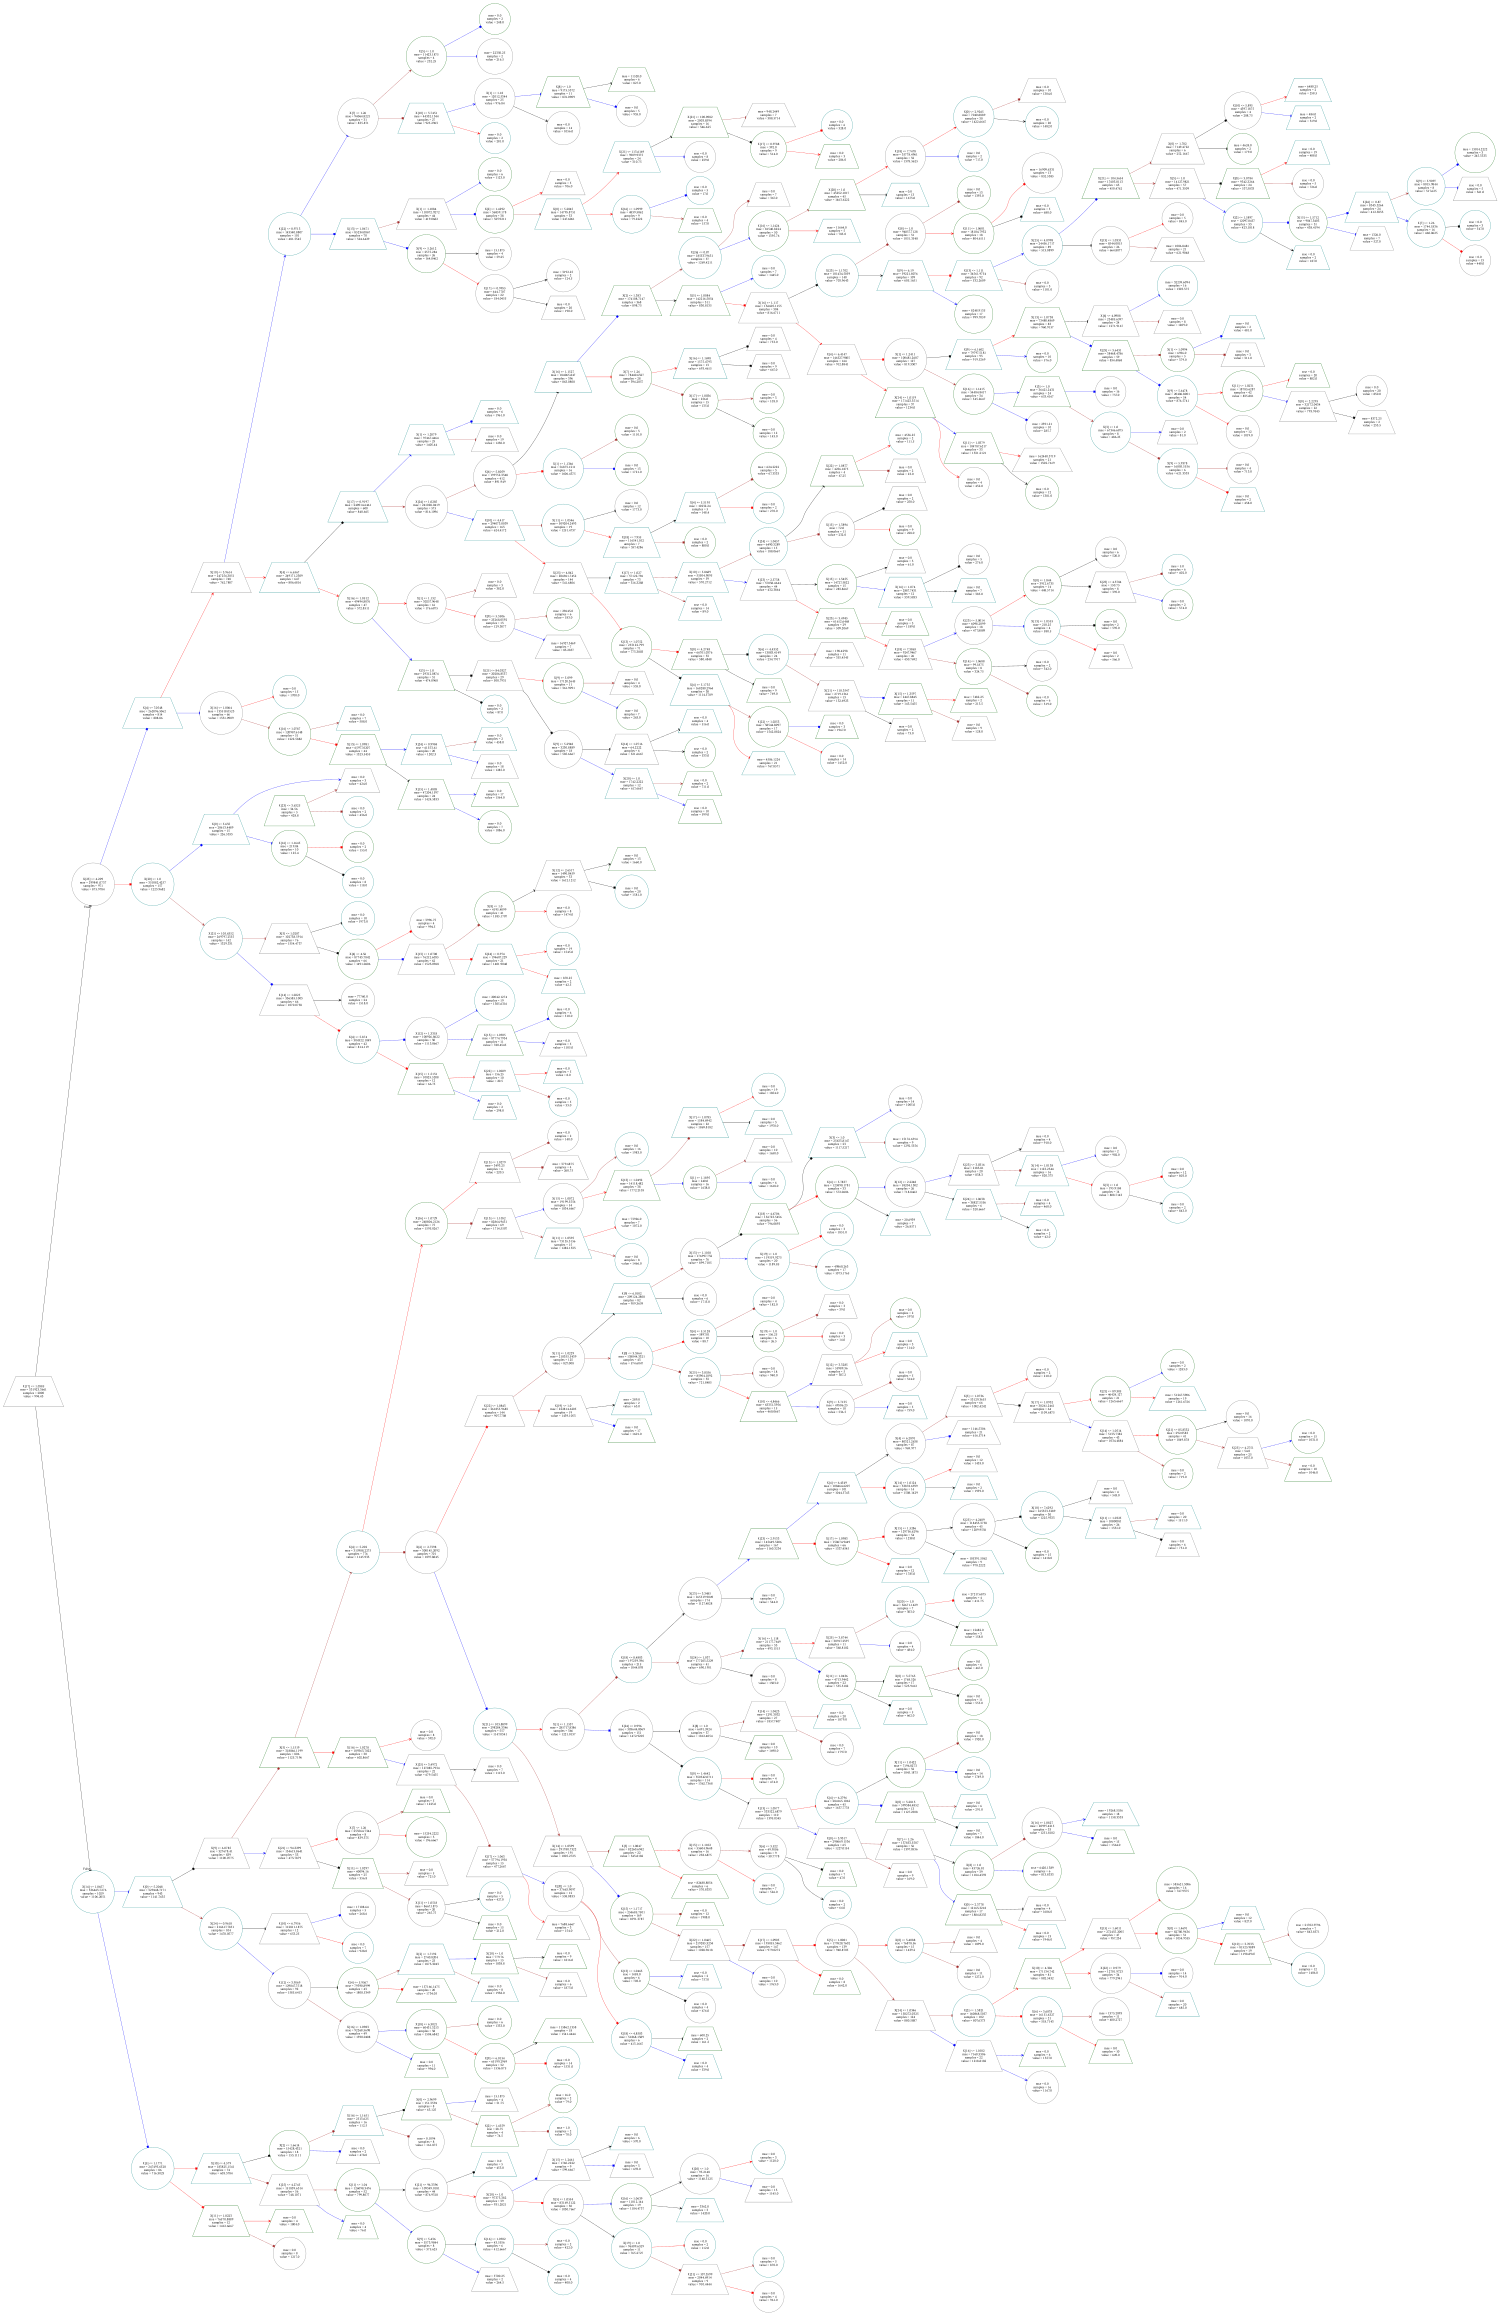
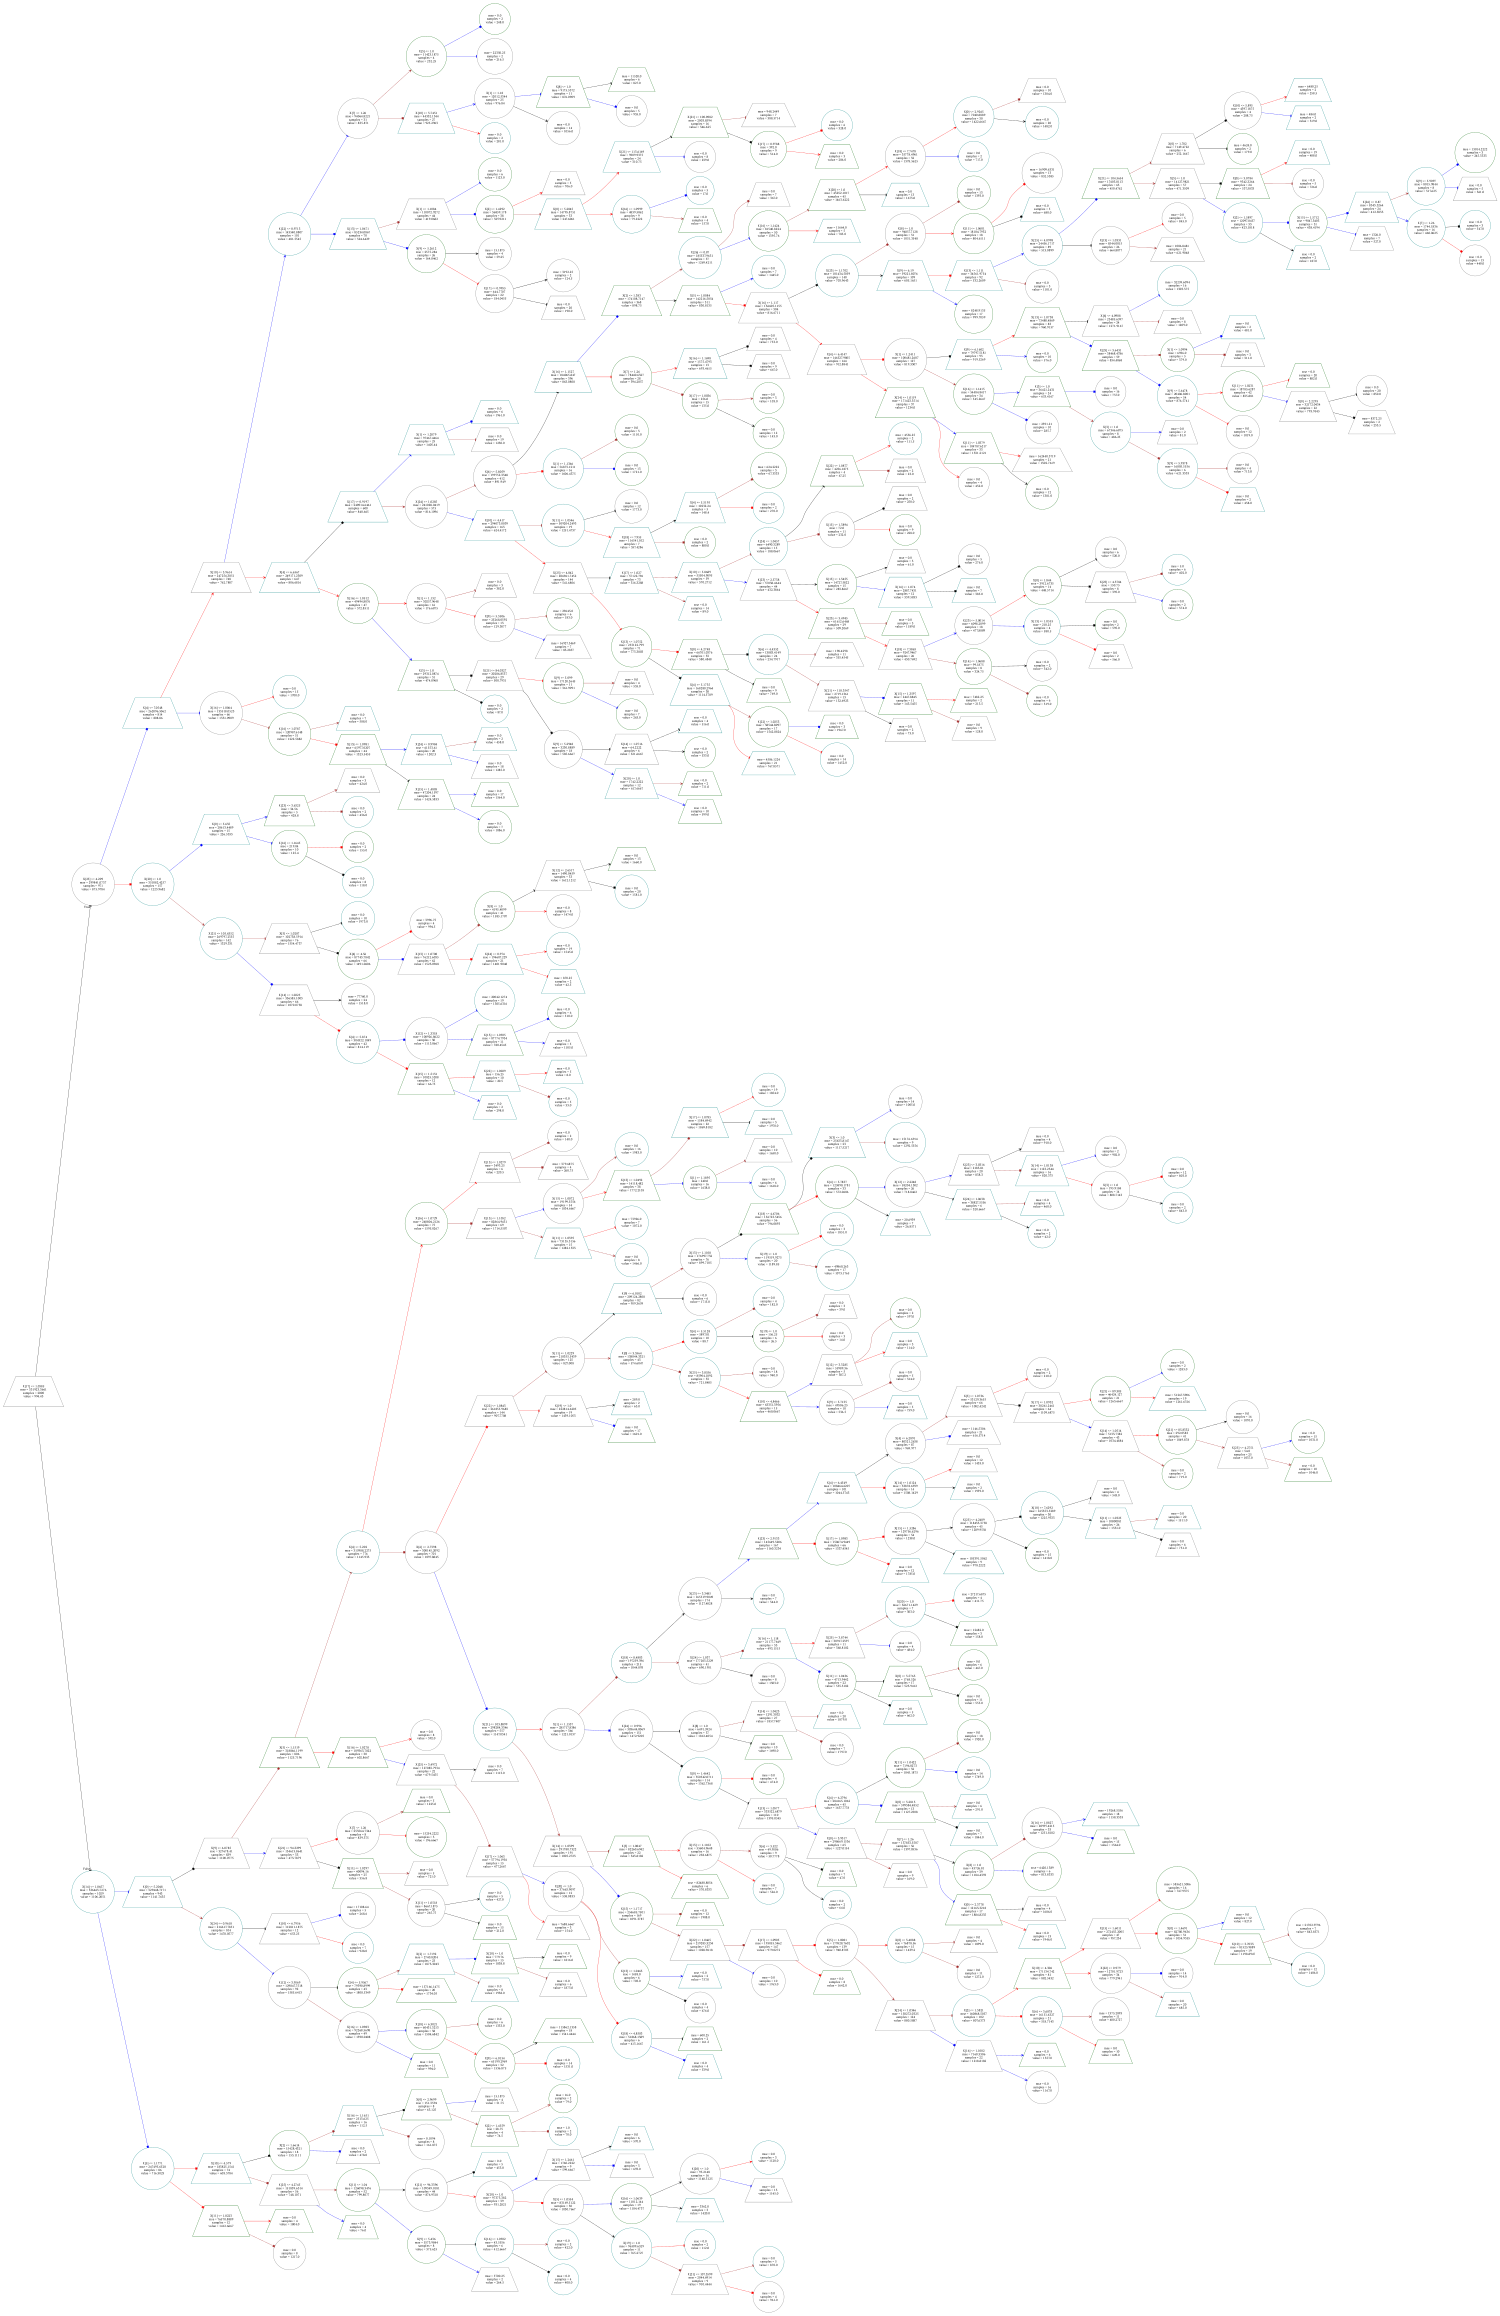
(282, 786) -> (253, 821)
